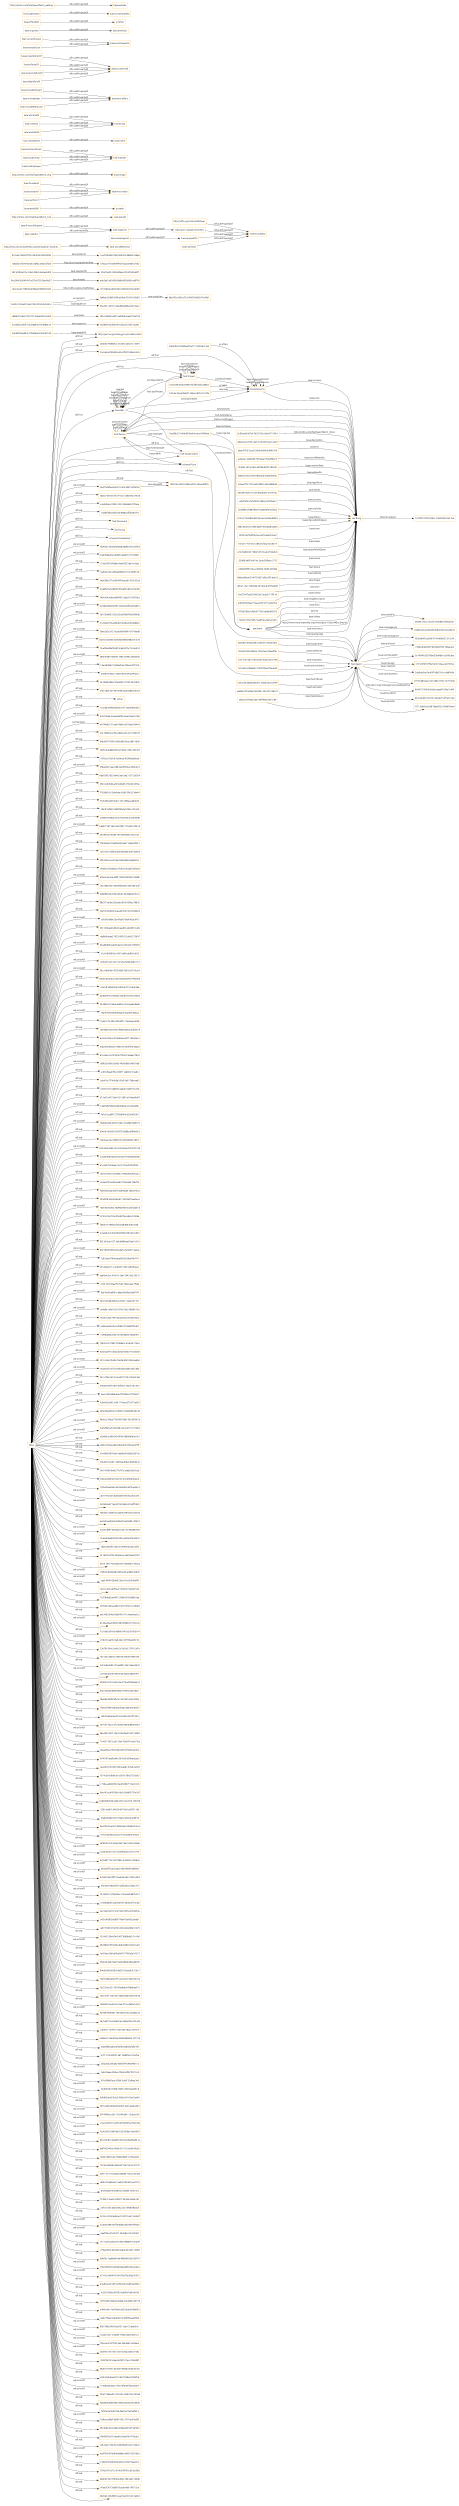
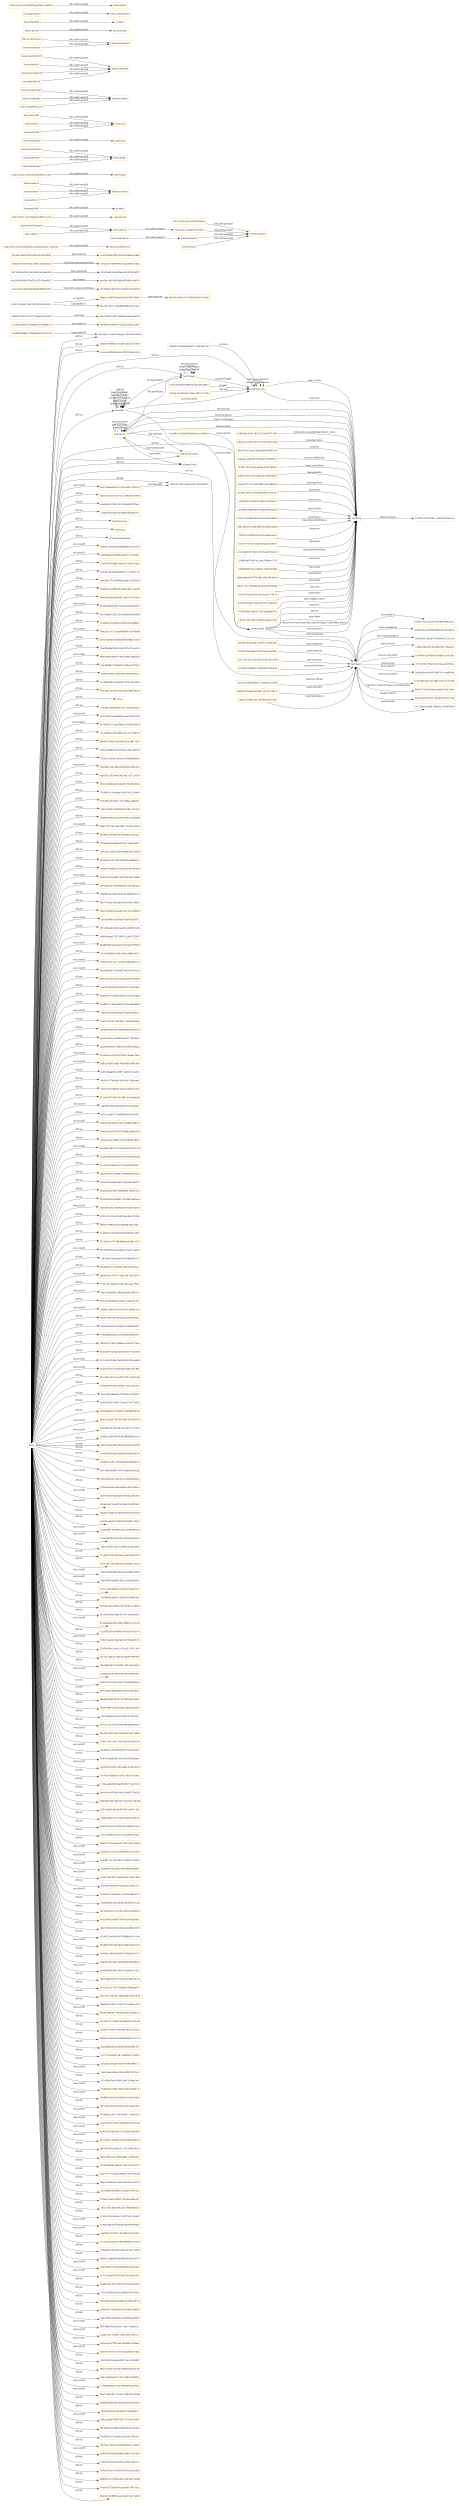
(258, 629) -> (258, 629)
